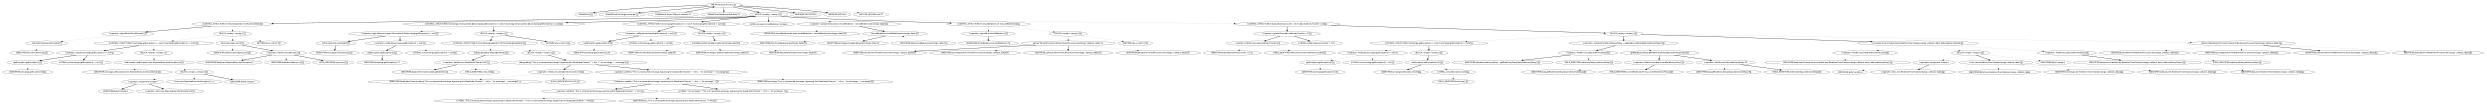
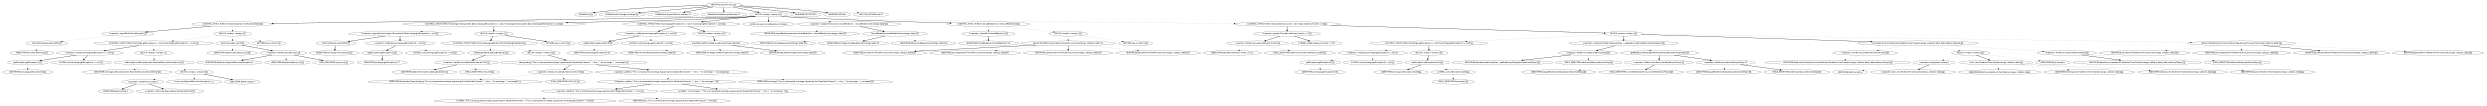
(699, 10) -> (699, 9)
(911, 39) -> (908, 38)
(754, 48) -> (754, 48)
